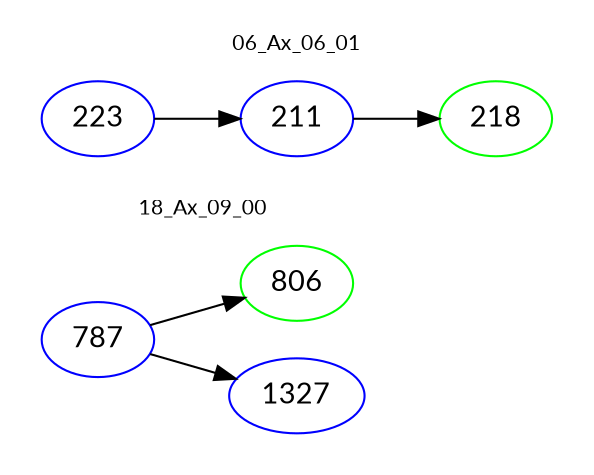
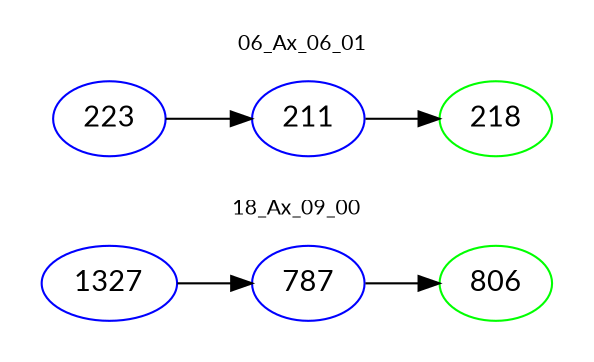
(183, 363) -> (204, 283)
